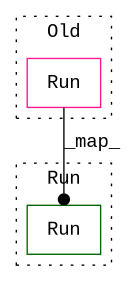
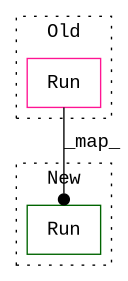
(64, 179) -> (64, 179)
